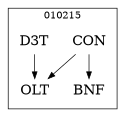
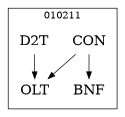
(63, 16) -> (63, 16)
(34, 42) -> (34, 42)
